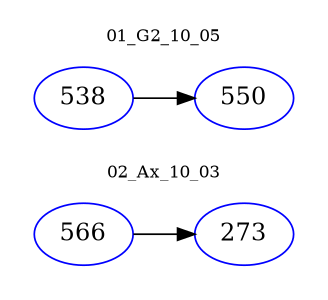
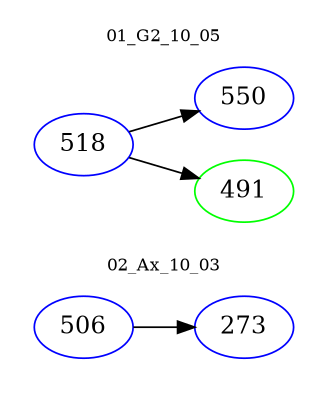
(84, 98) -> (84, 145)
none -> (244, 191)
(84, 234) -> (84, 327)
